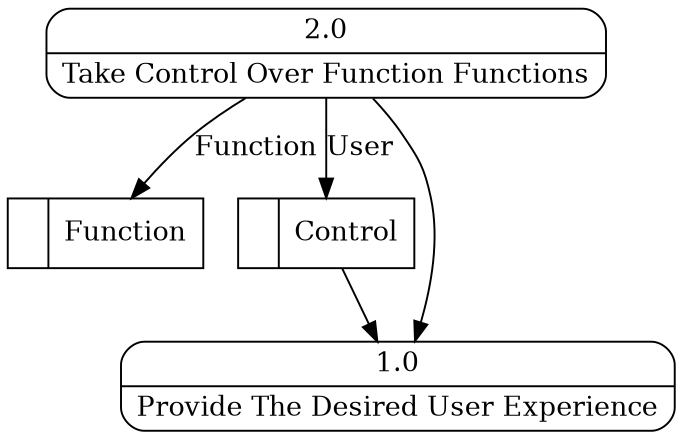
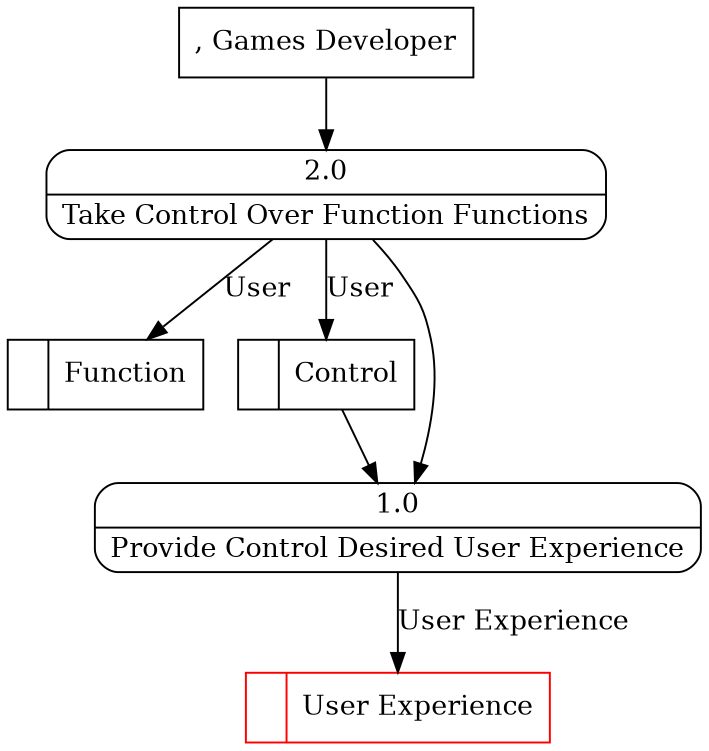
none -> (326, 43)
(257, 148) -> (258, 289)
(398, 408) -> (398, 549)
none -> (398, 708)
